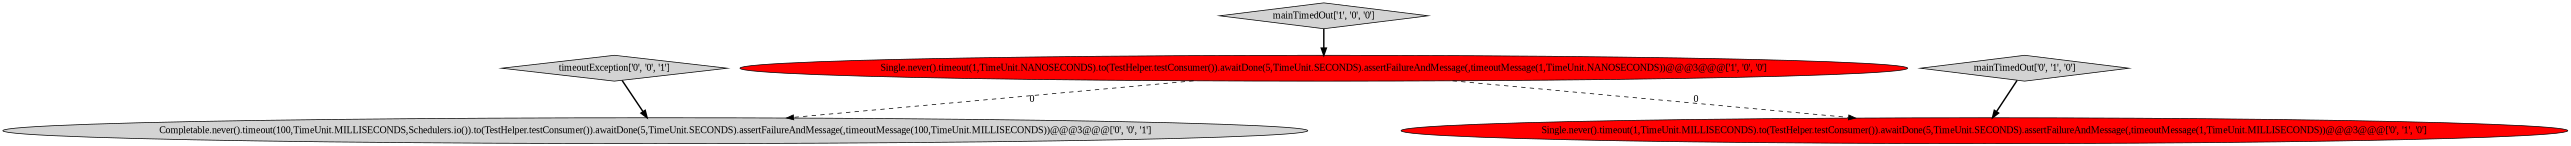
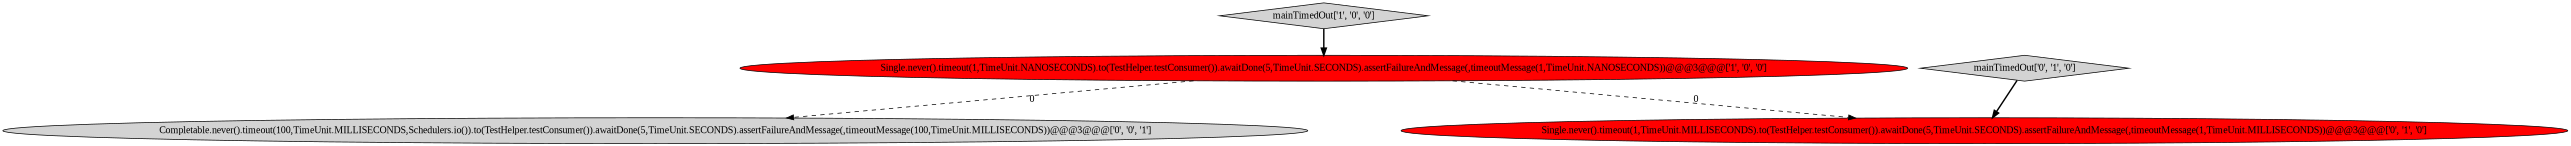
(614, 68) -> none
